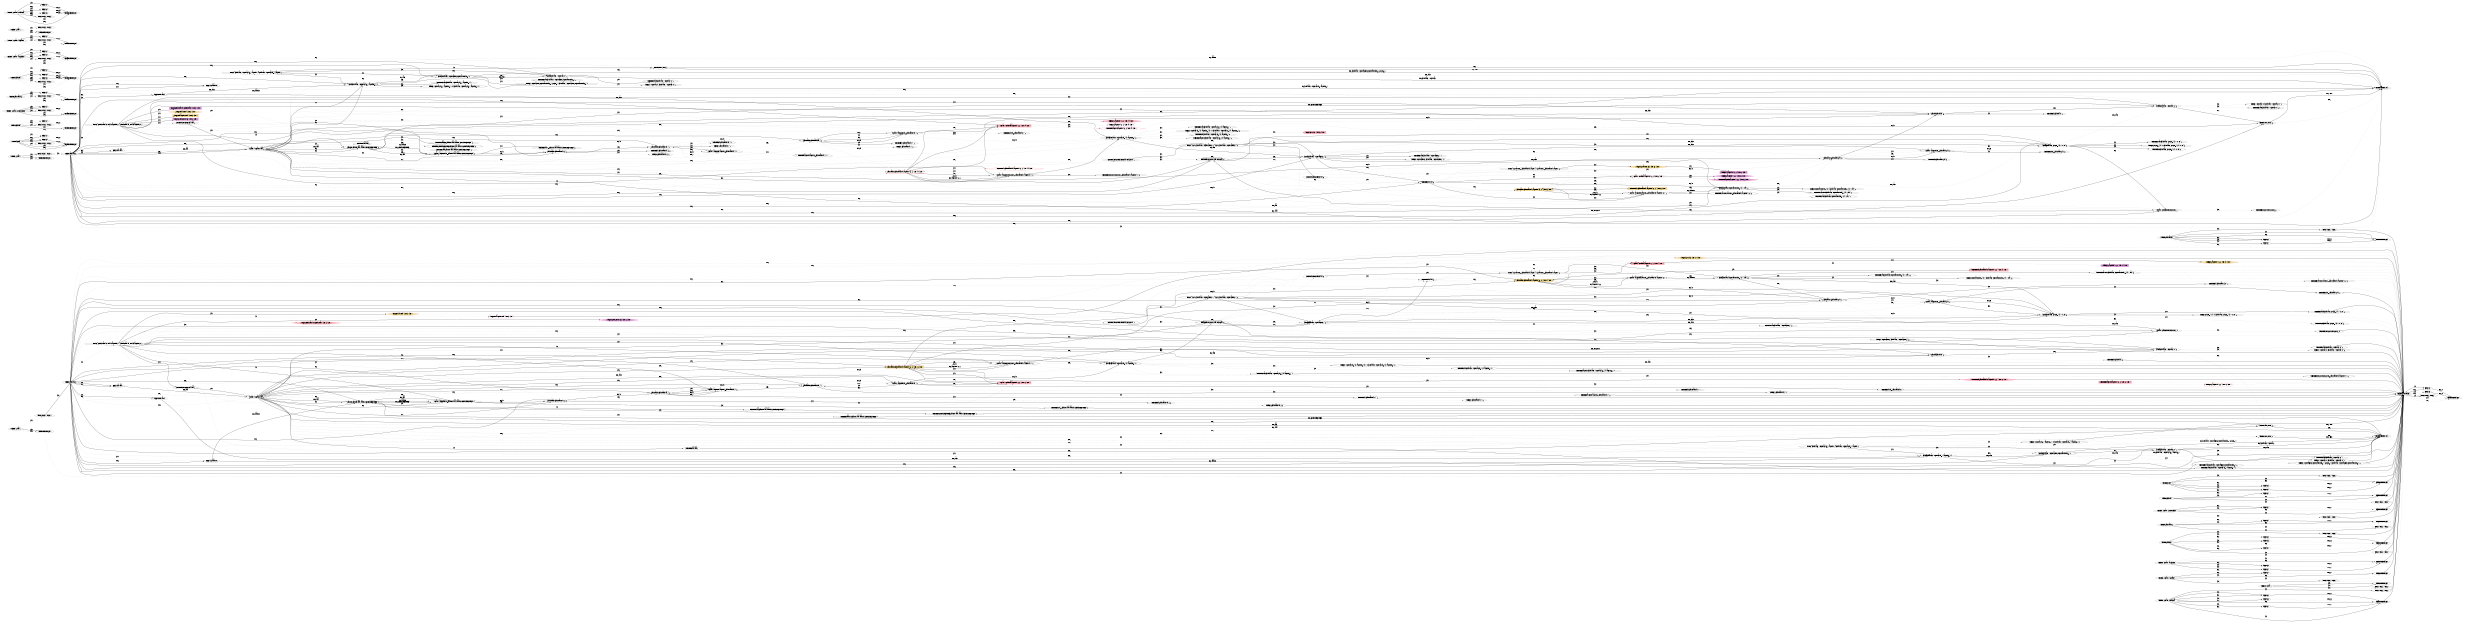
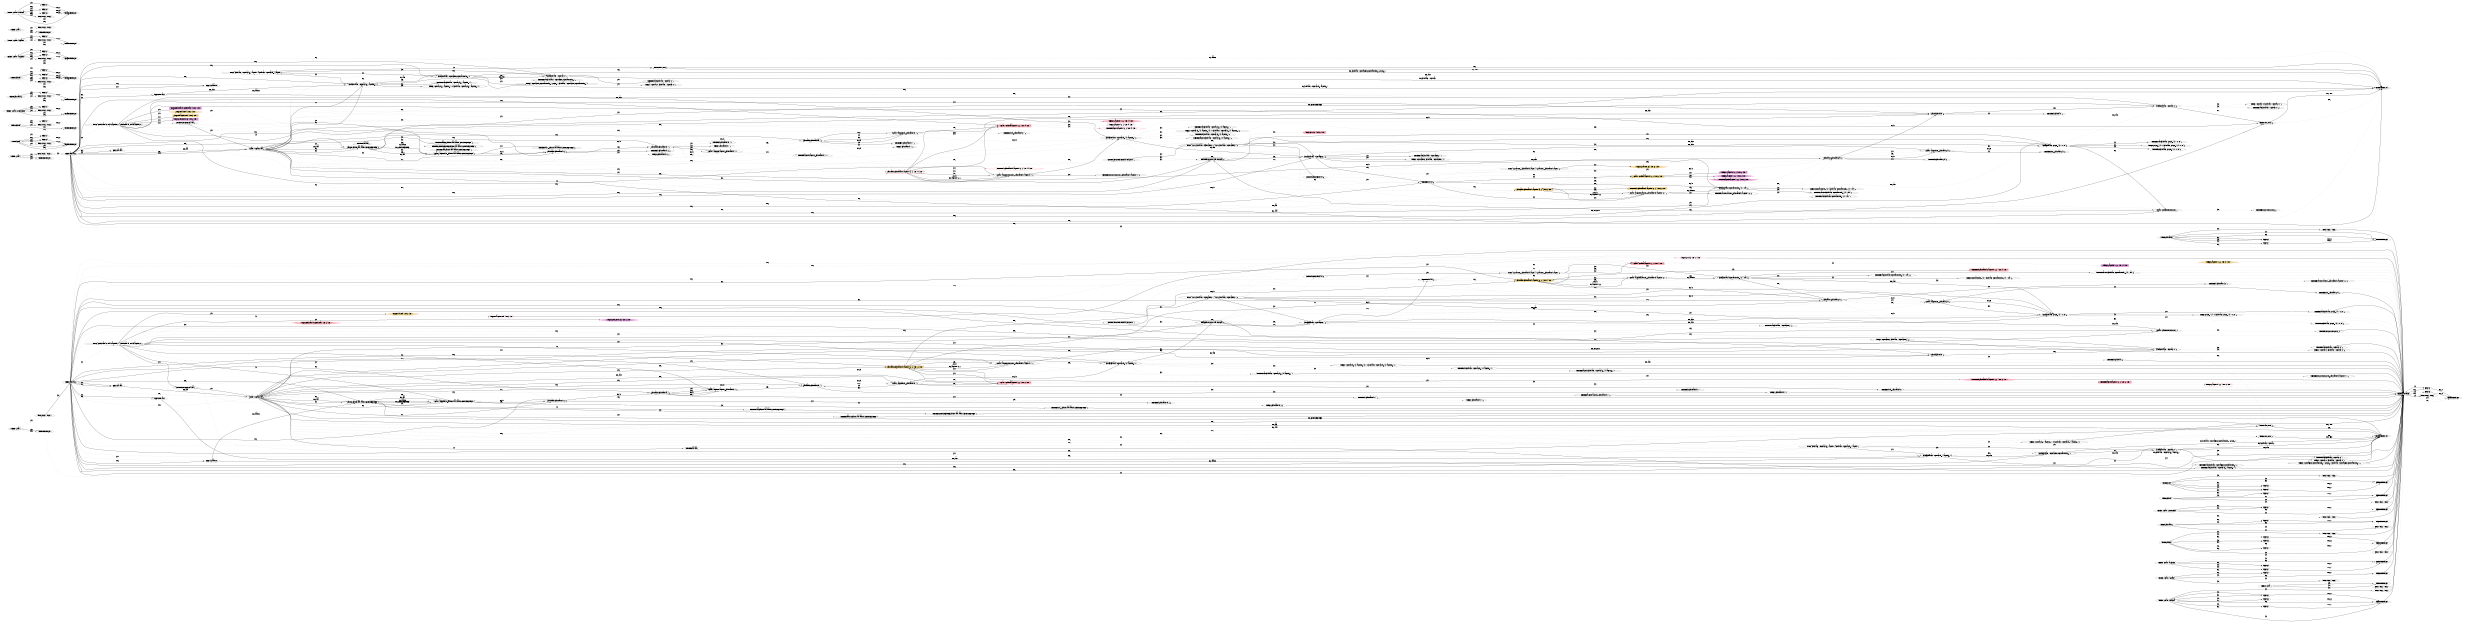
(1069, 121) -> (1069, 121)
(1696, 168) -> (1692, 174)
(1648, 177) -> (1648, 177)
(1691, 258) -> (1691, 258)
(1933, 261) -> none
none -> (1565, 382)
